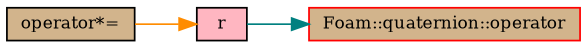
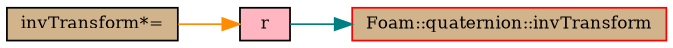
(71, 24) -> (92, 24)
(445, 24) -> (509, 24)
